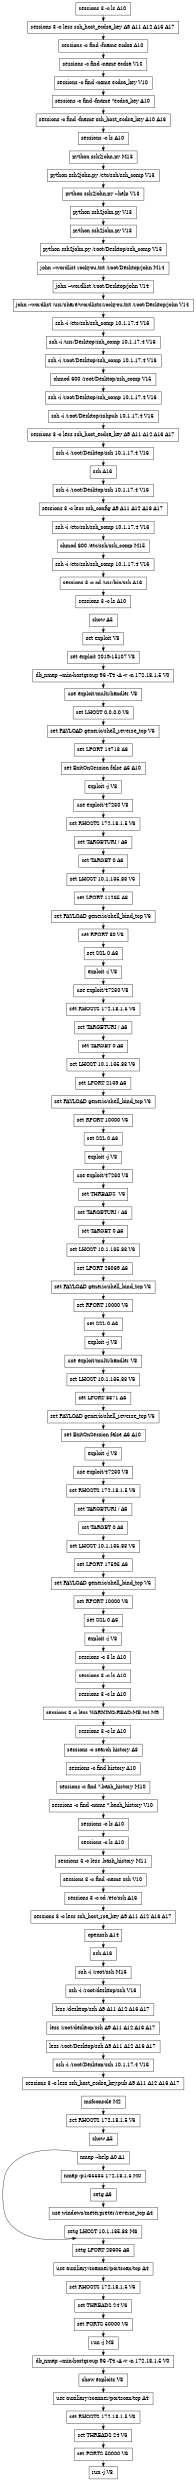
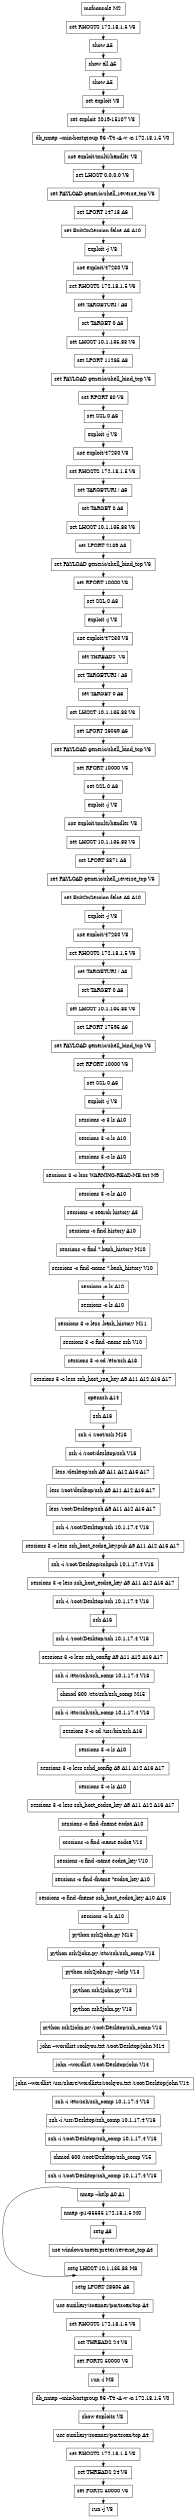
none -> (103, 64)
none -> (103, 1554)
none -> (103, 1769)
